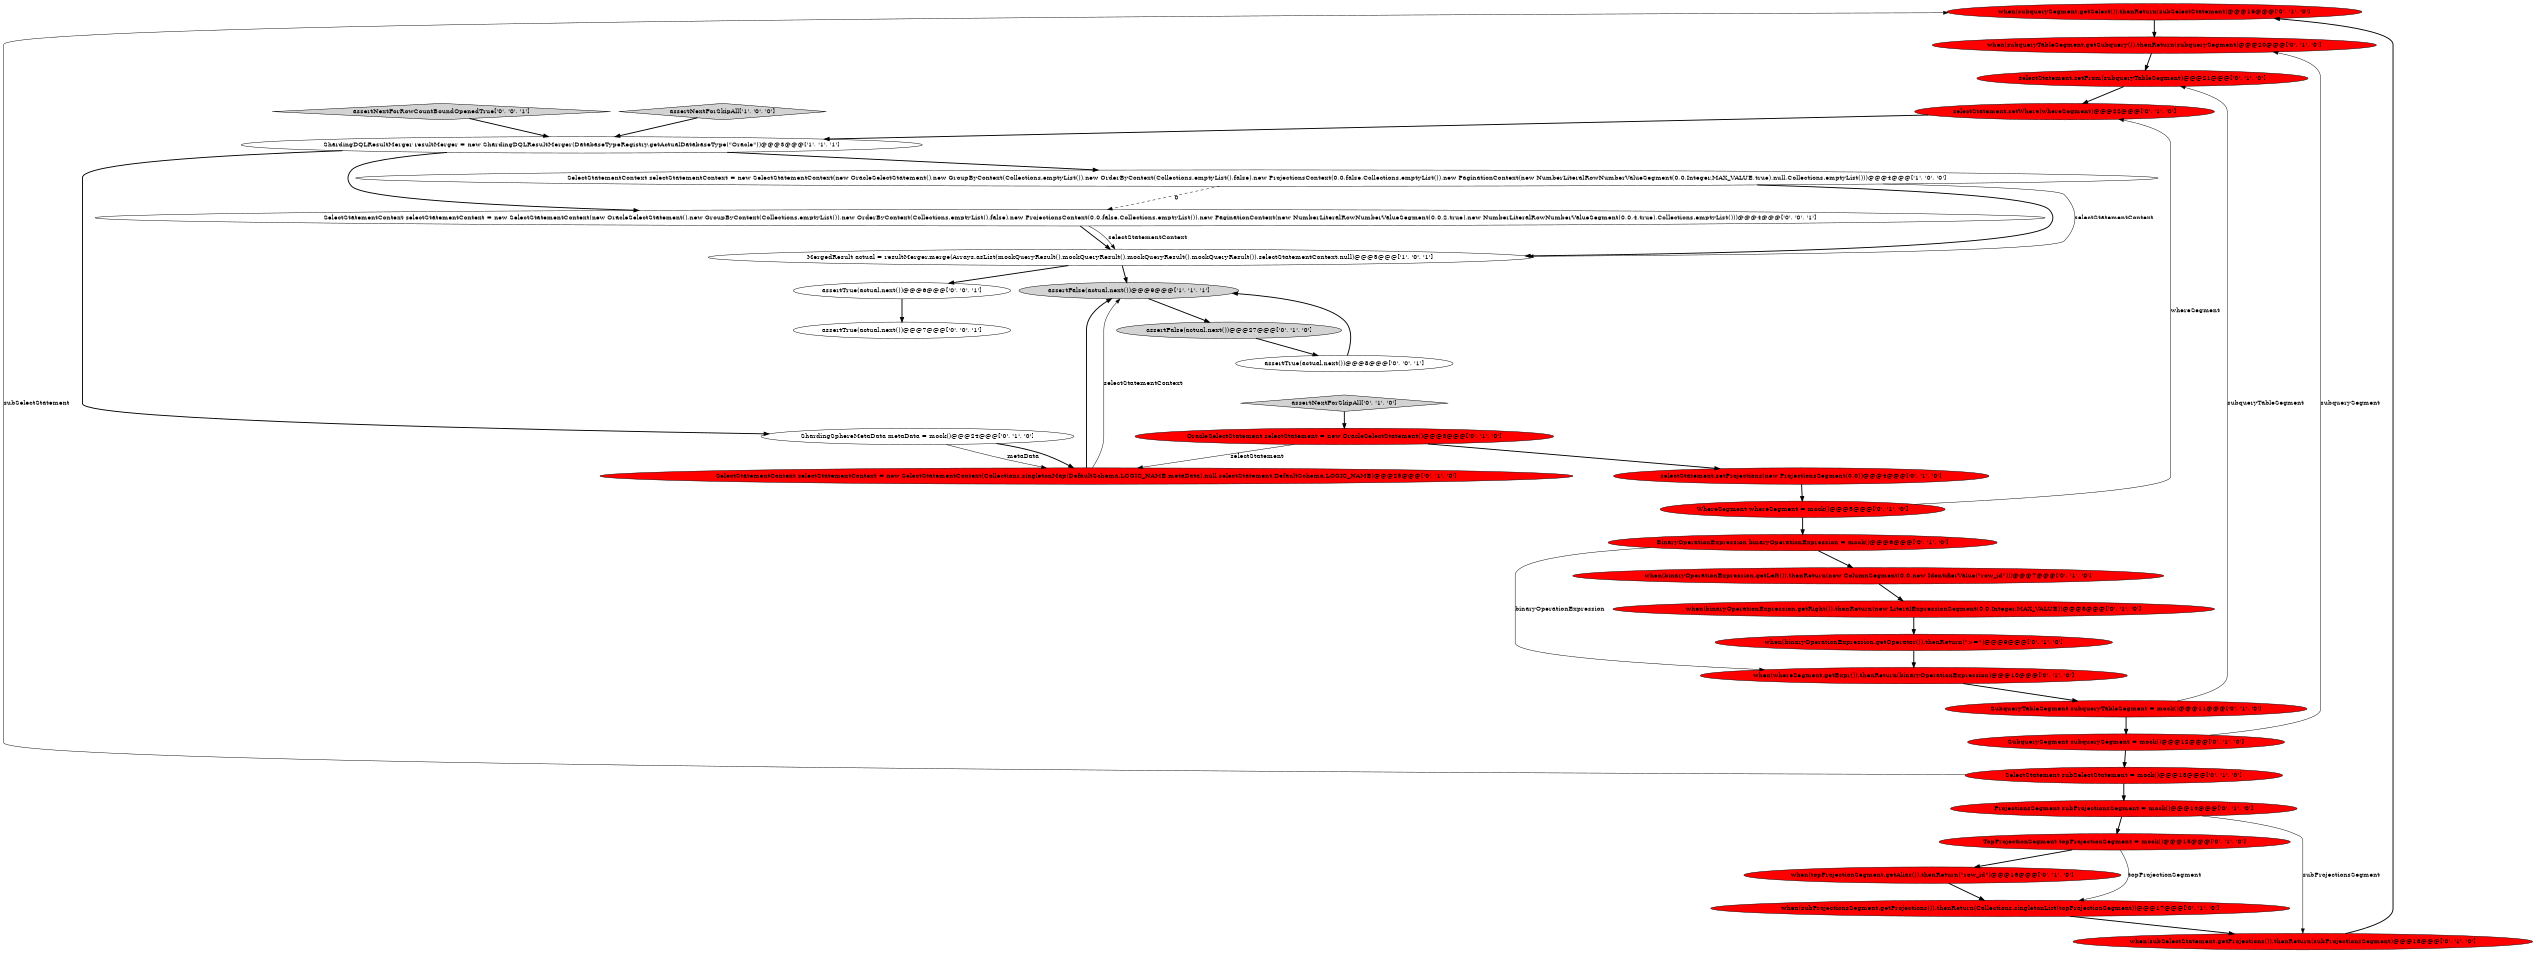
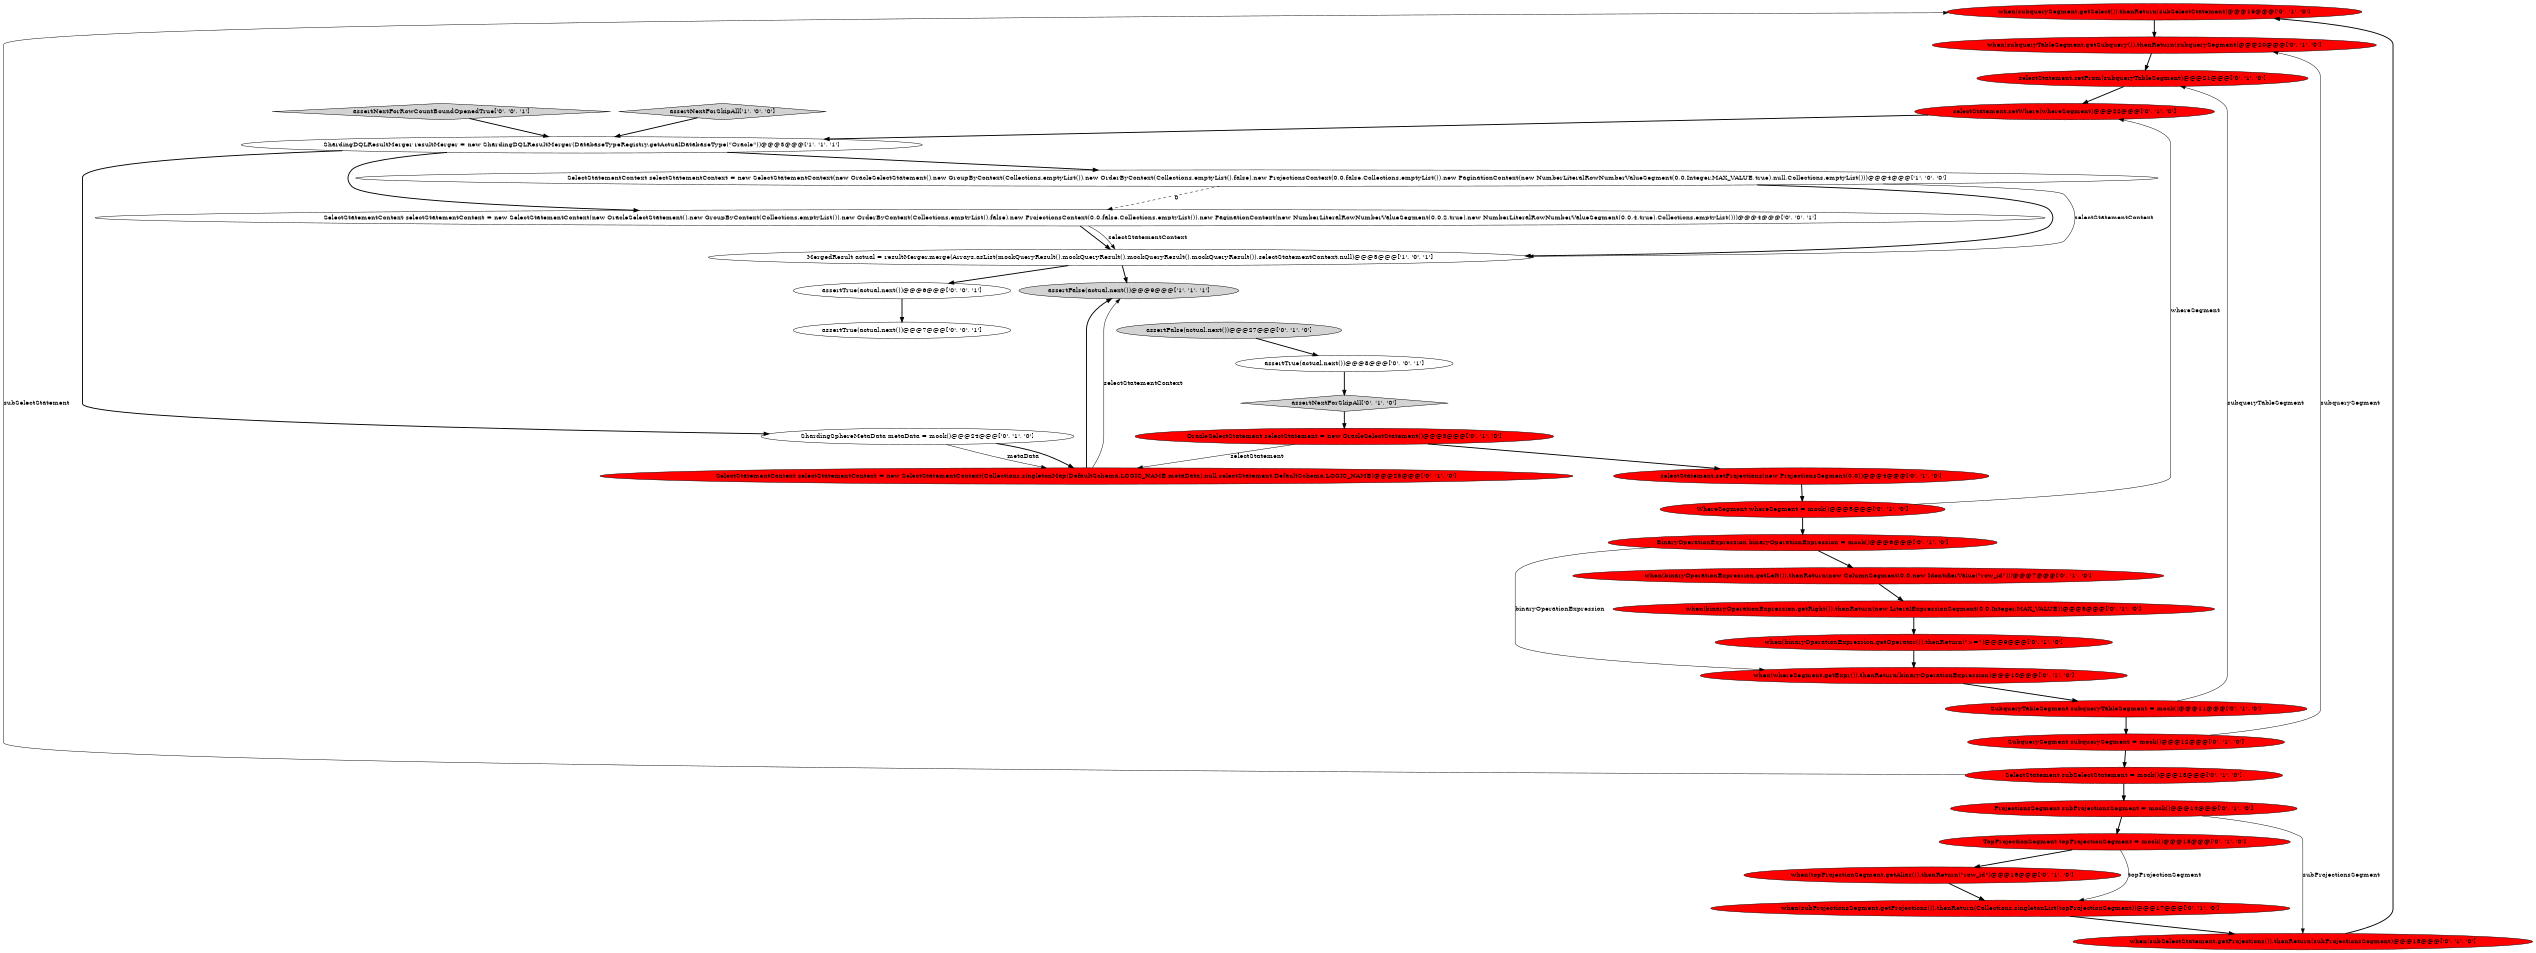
(1311, 305) -> (1344, 381)
(1177, 310) -> none
